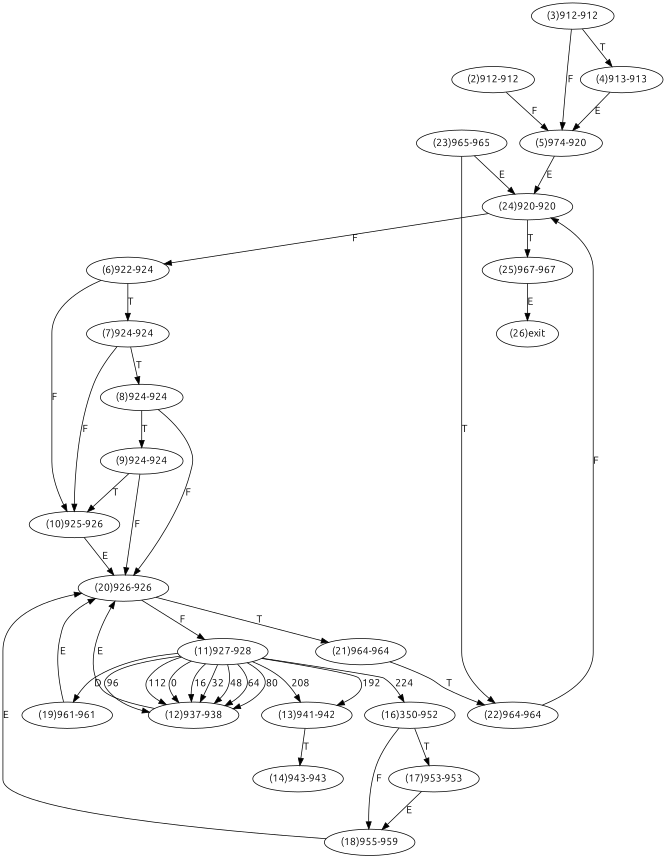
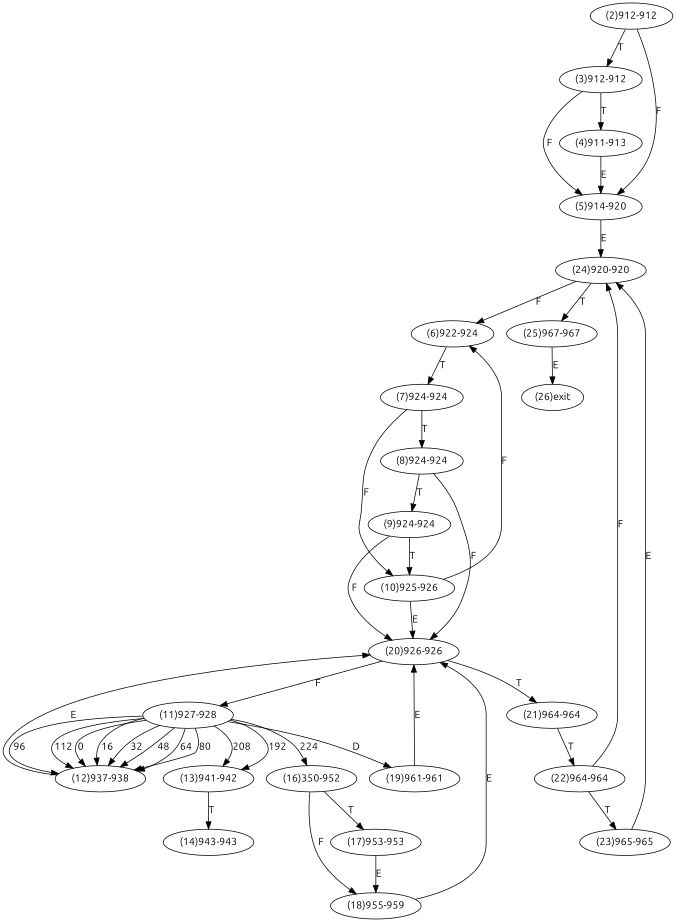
none -> (618, 45)
(622, 80) -> (601, 143)
(561, 143) -> (601, 207)
(52, 382) -> (502, 476)
(462, 432) -> (600, 808)
